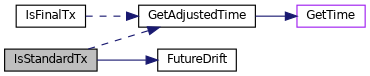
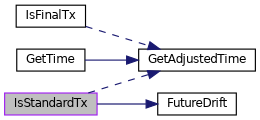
(270, 16) -> (106, 60)
(331, 16) -> (51, 60)
(51, 60) -> (51, 104)
